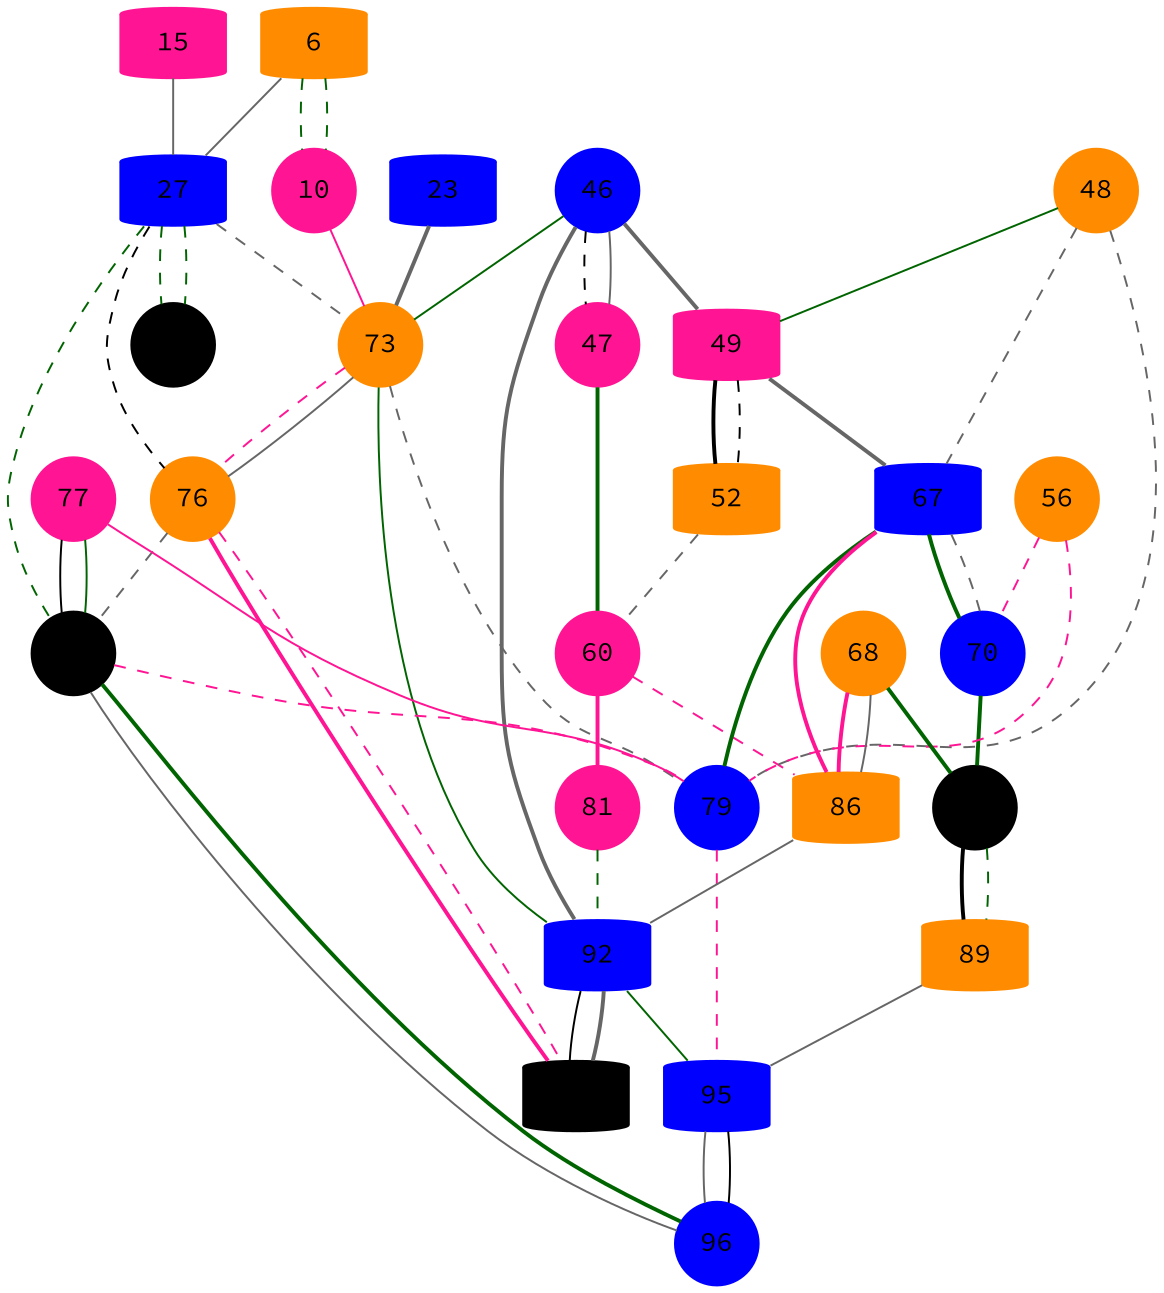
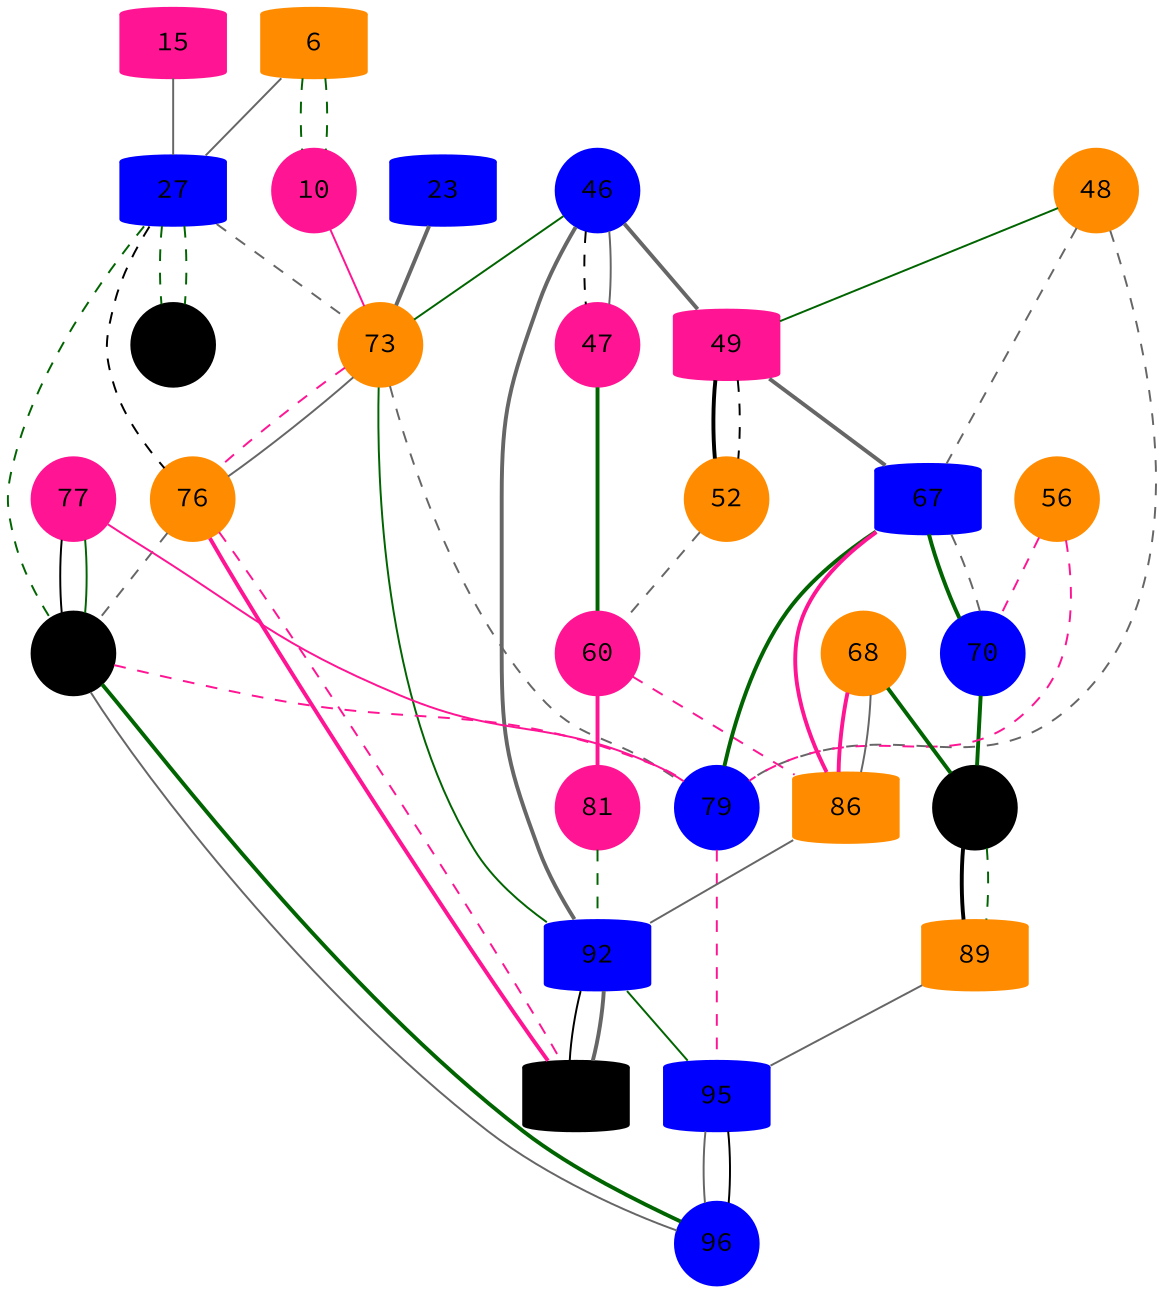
(727, 499) -> (727, 499)
